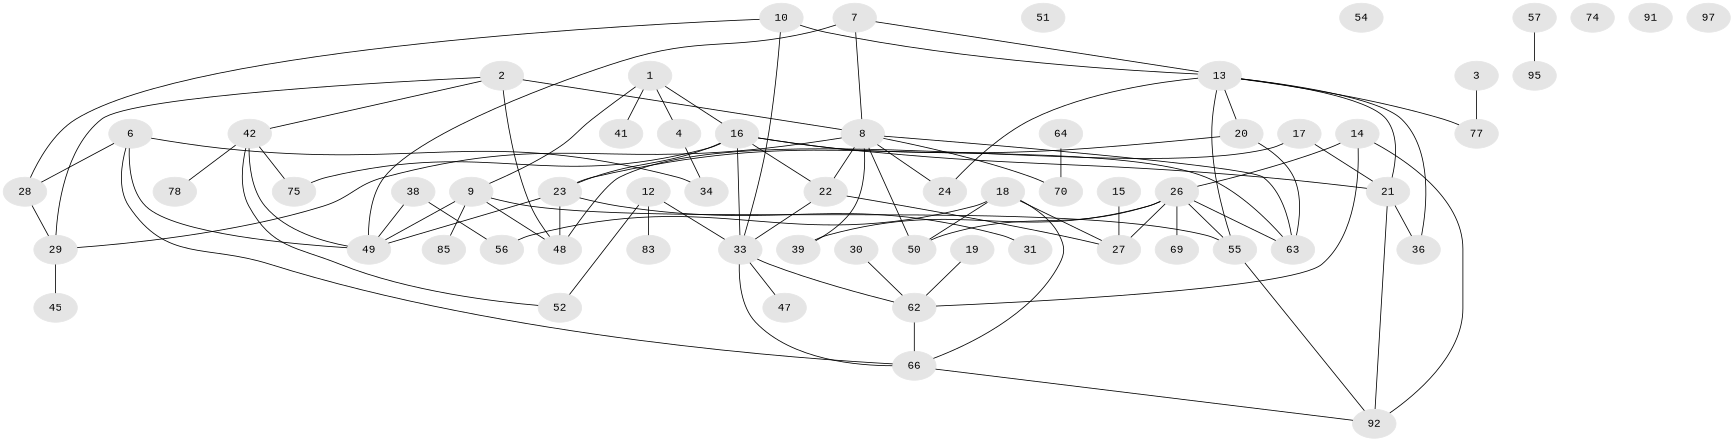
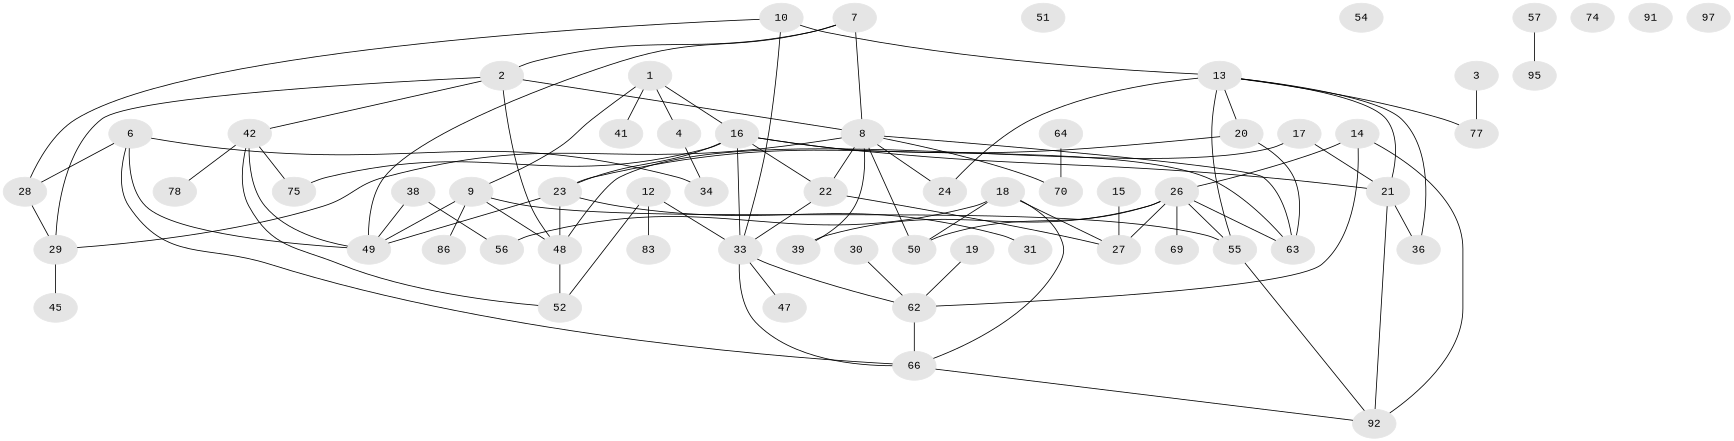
(1037, 47) -> (661, 45)
(444, 250) -> (444, 250)
none -> (560, 279)
